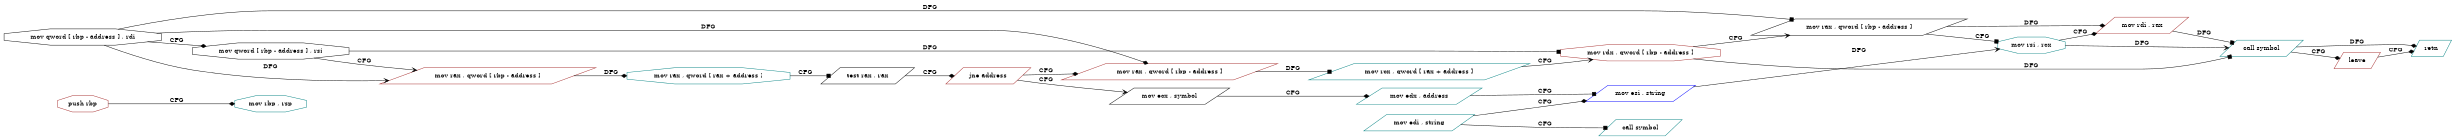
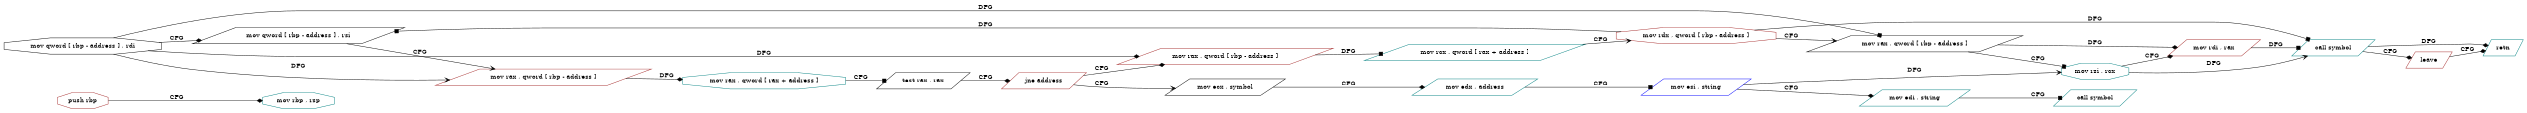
(271, 51) -> (299, 36)
(952, 51) -> (1010, 28)
(1527, 109) -> (1803, 92)
